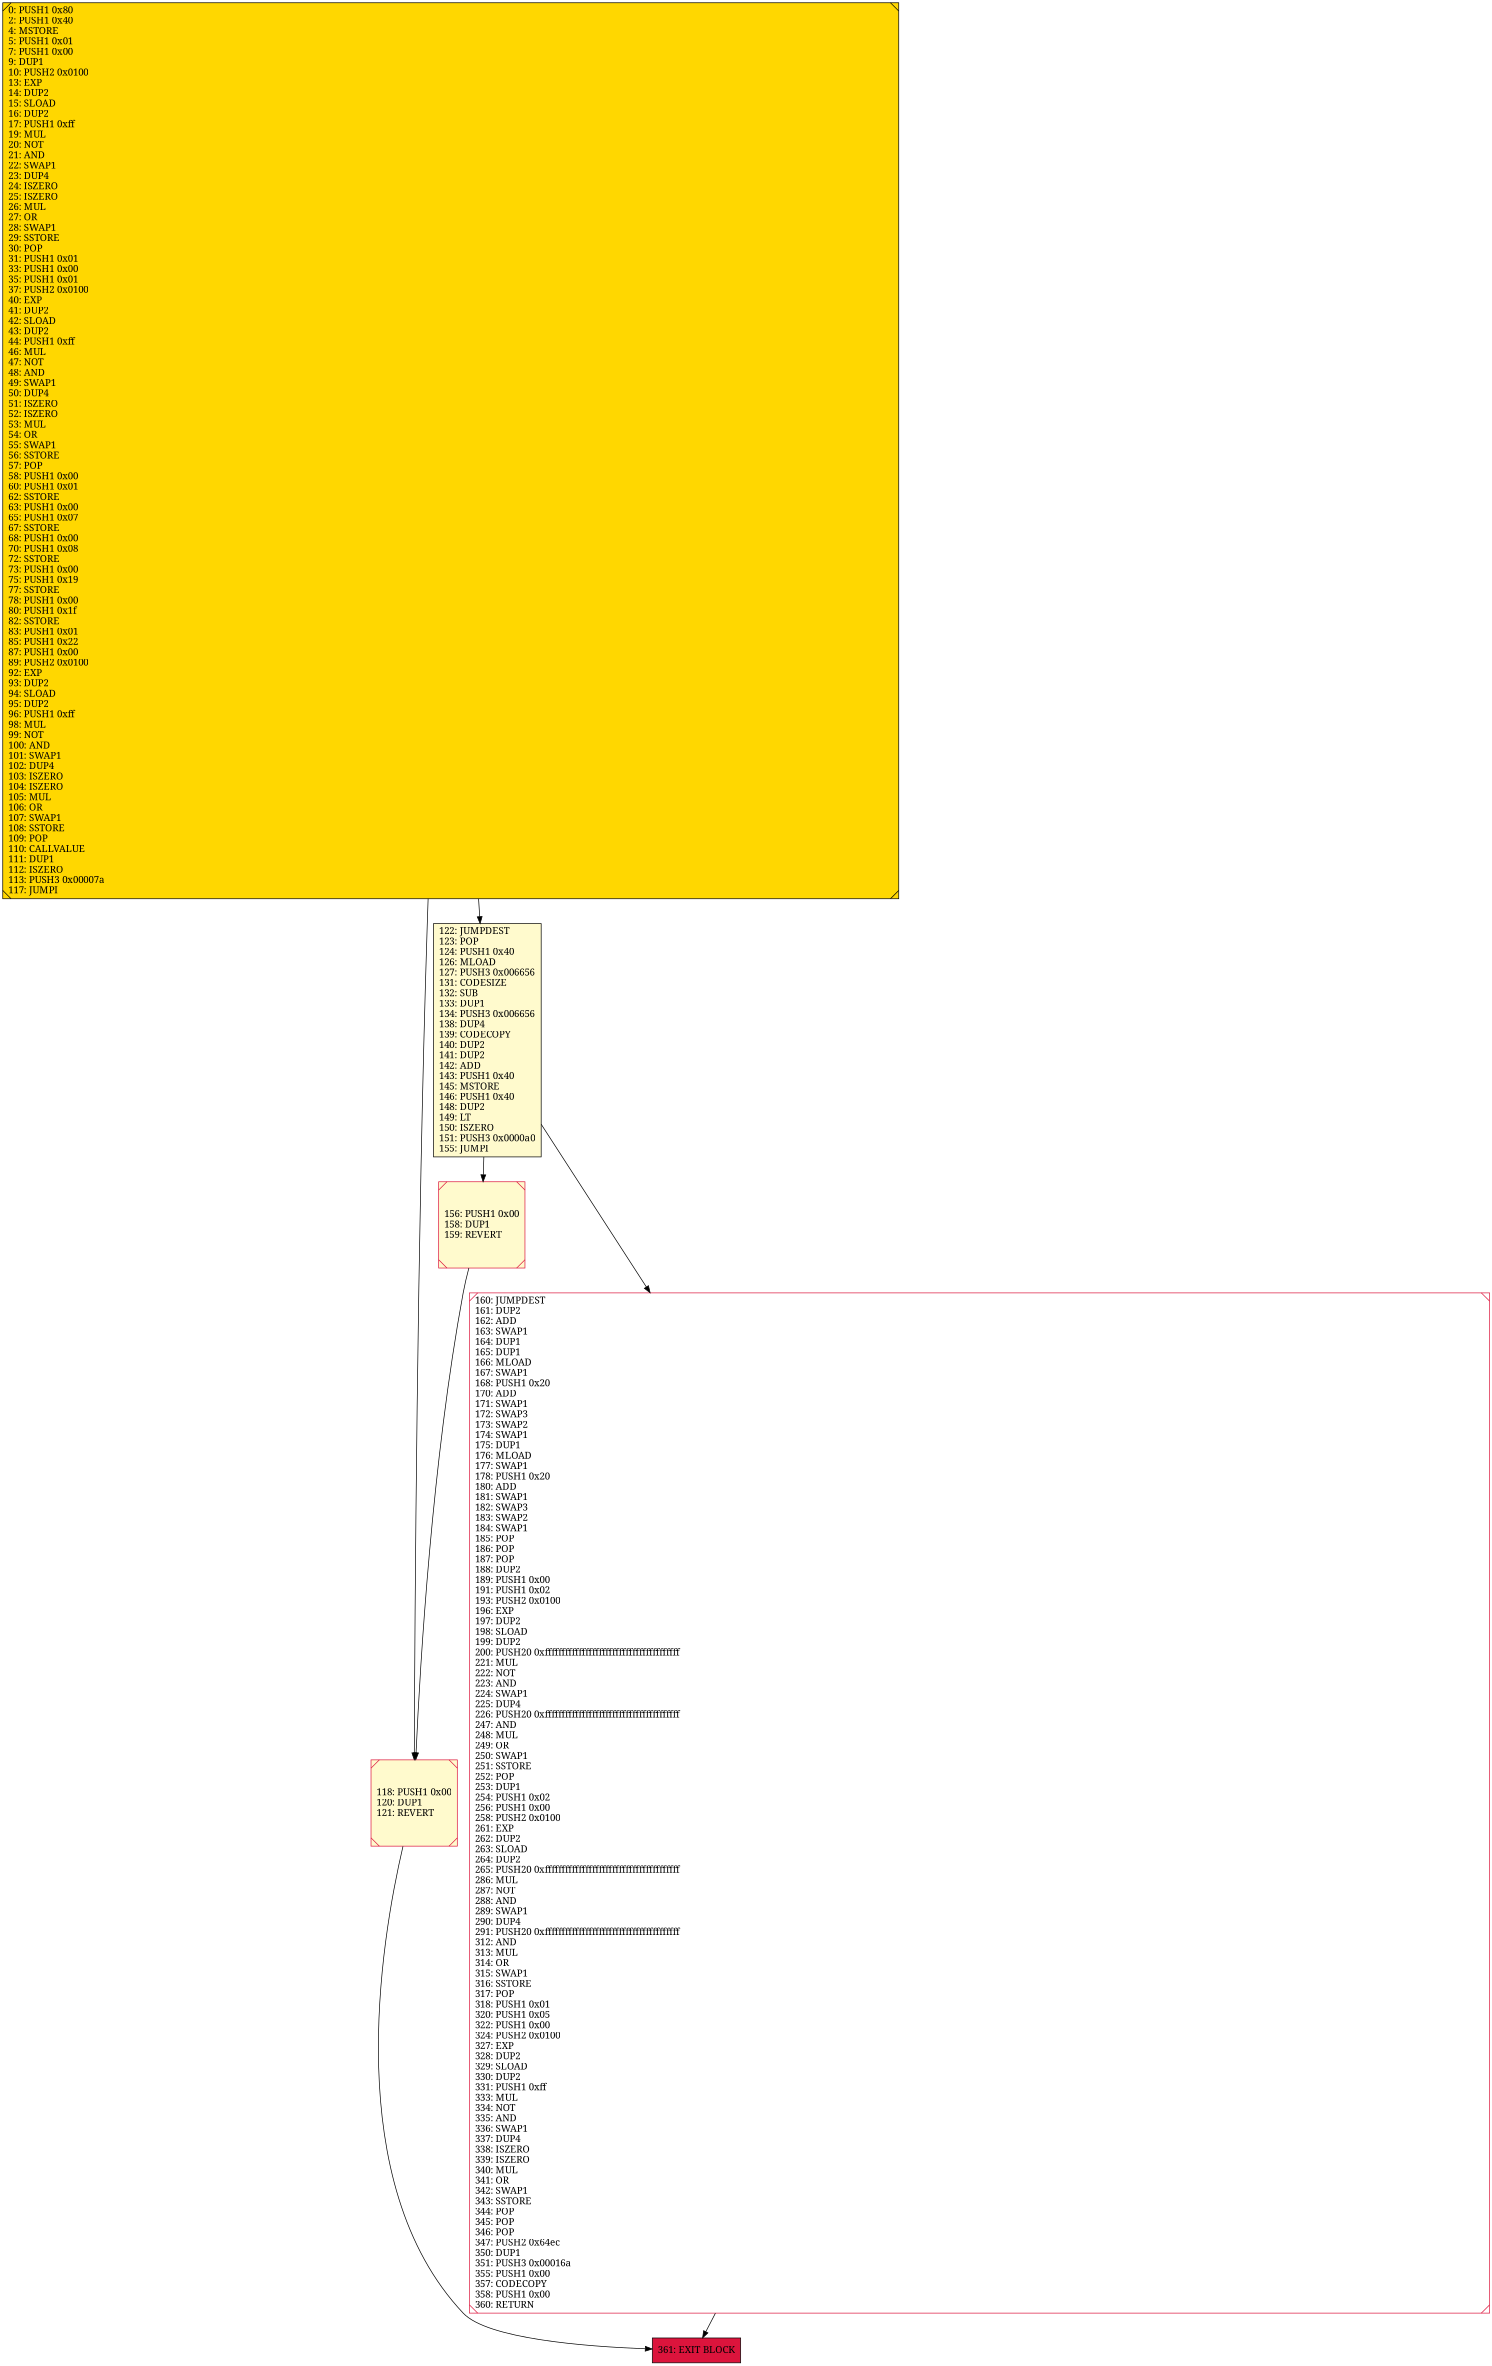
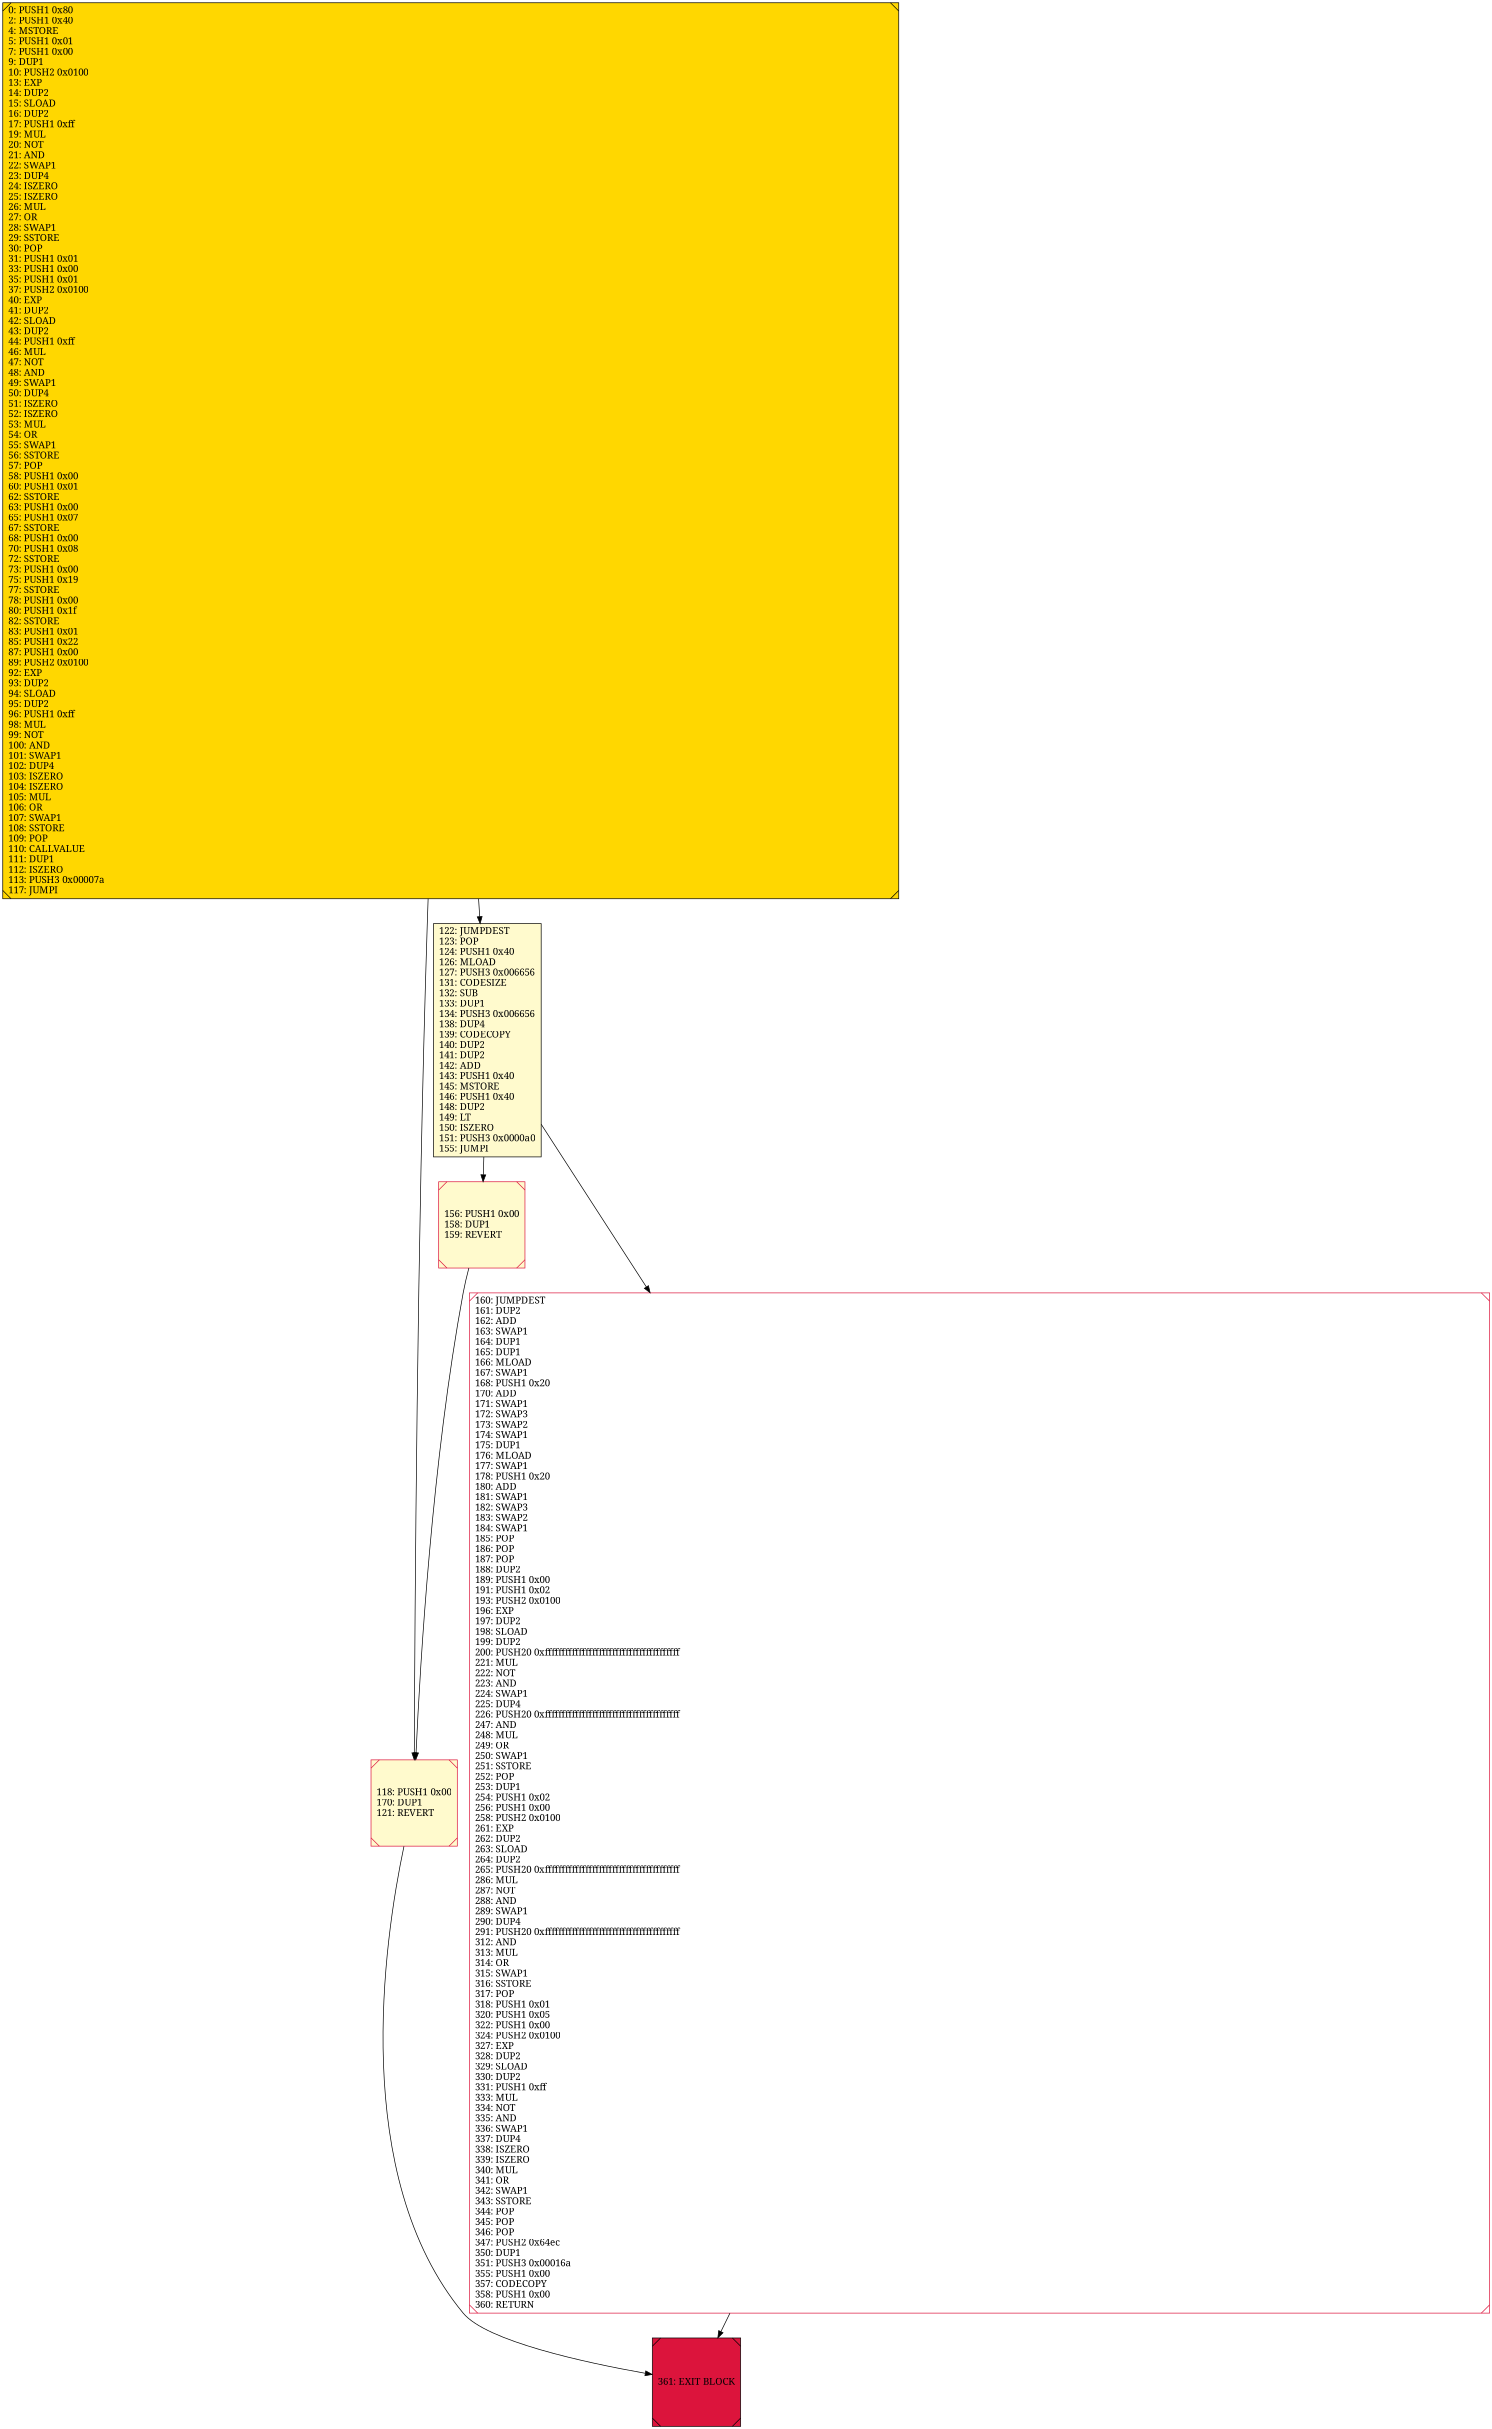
(414, 1803) -> (414, 1803)
(696, 2350) -> (696, 2382)
